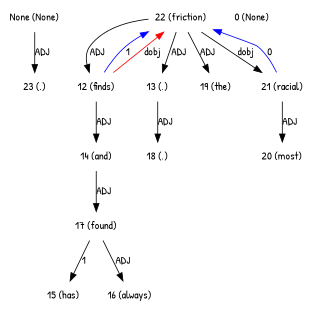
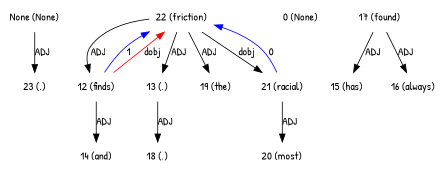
(96, 187) -> none
(84, 261) -> (373, 52)
